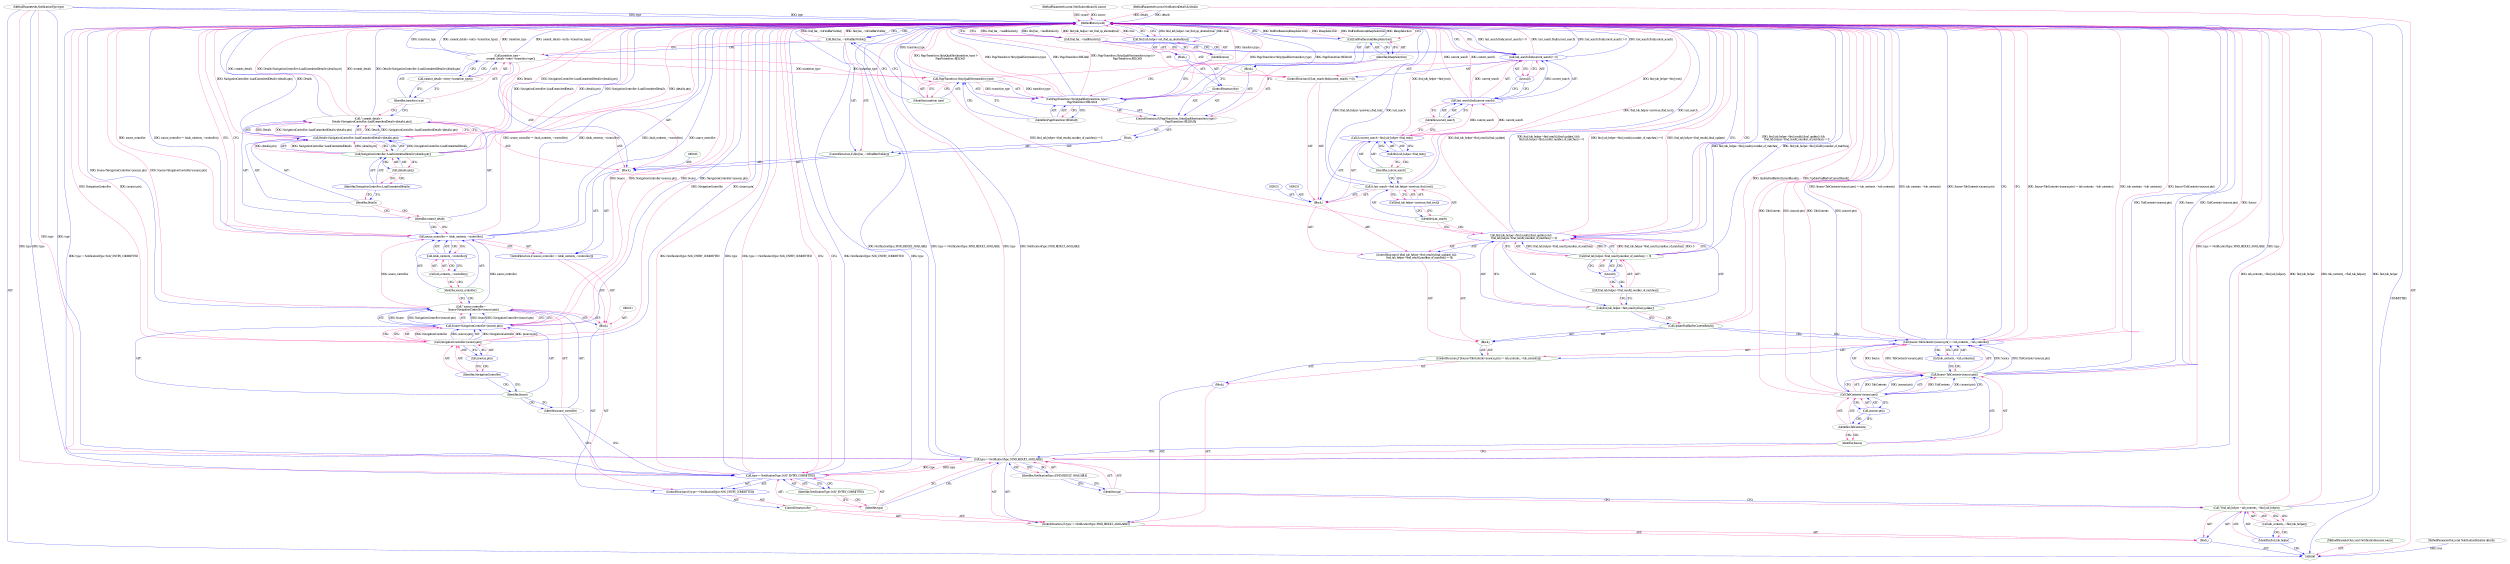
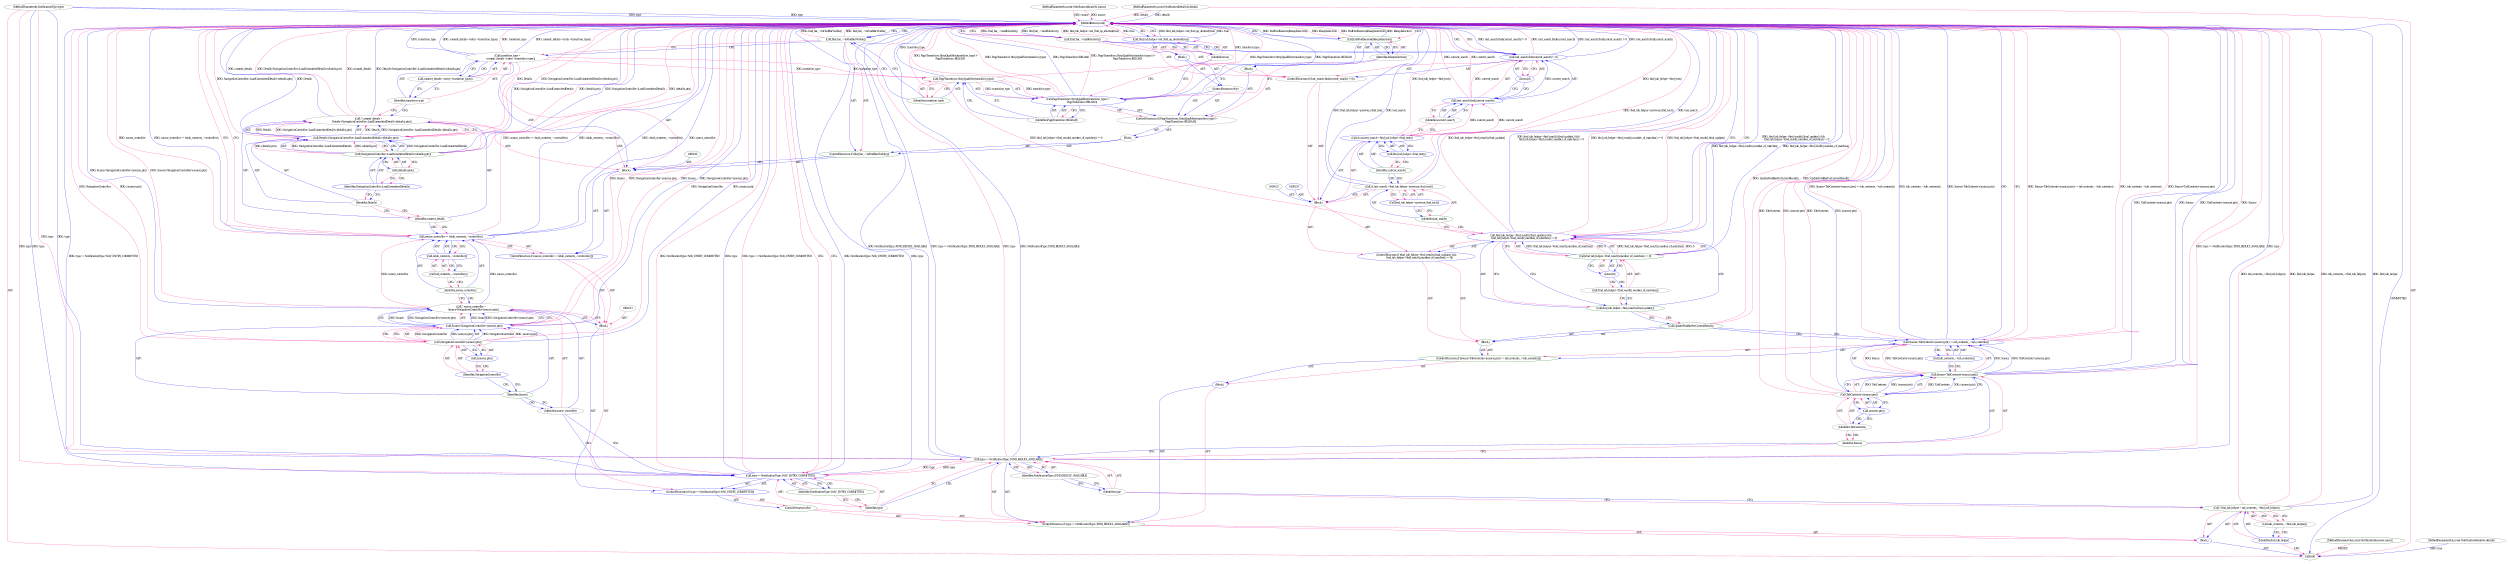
(1274, 187) -> (1274, 187)
(2292, 549) -> (2292, 549)
(2341, 549) -> (2344, 549)
(885, 553) -> (885, 553)
